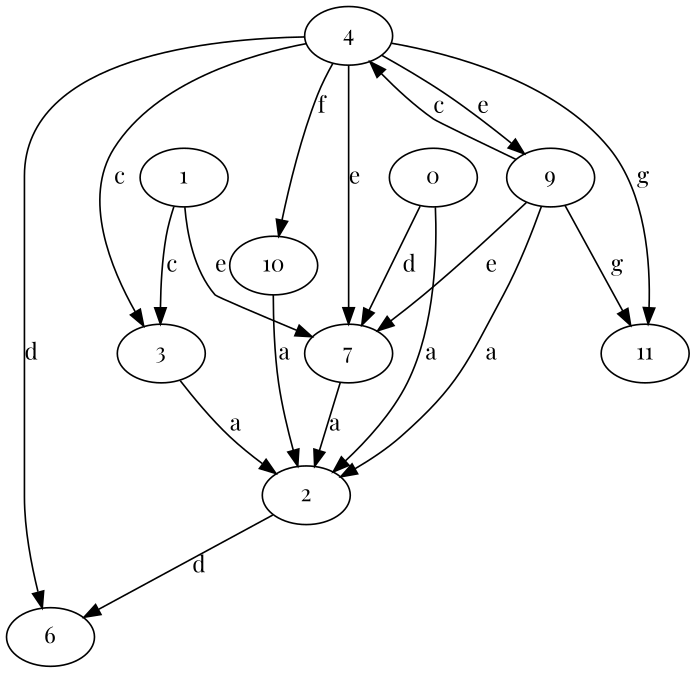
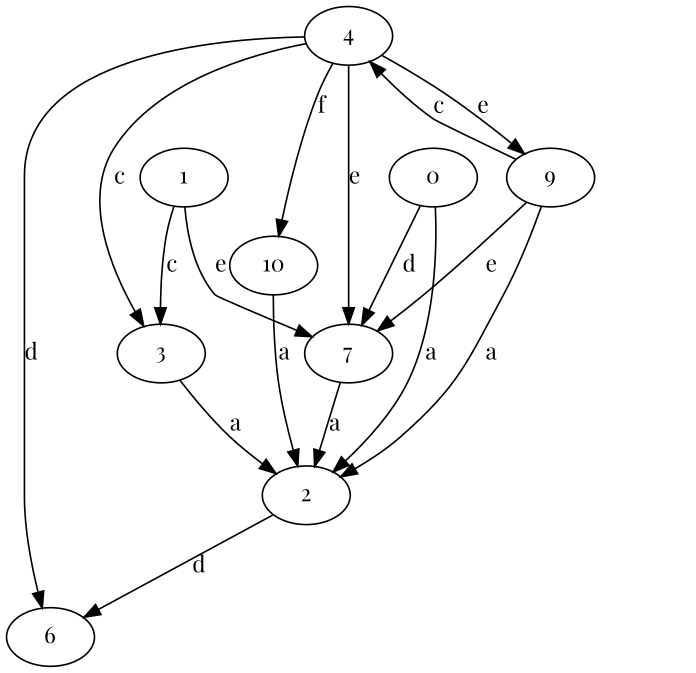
(645, 354) -> none
